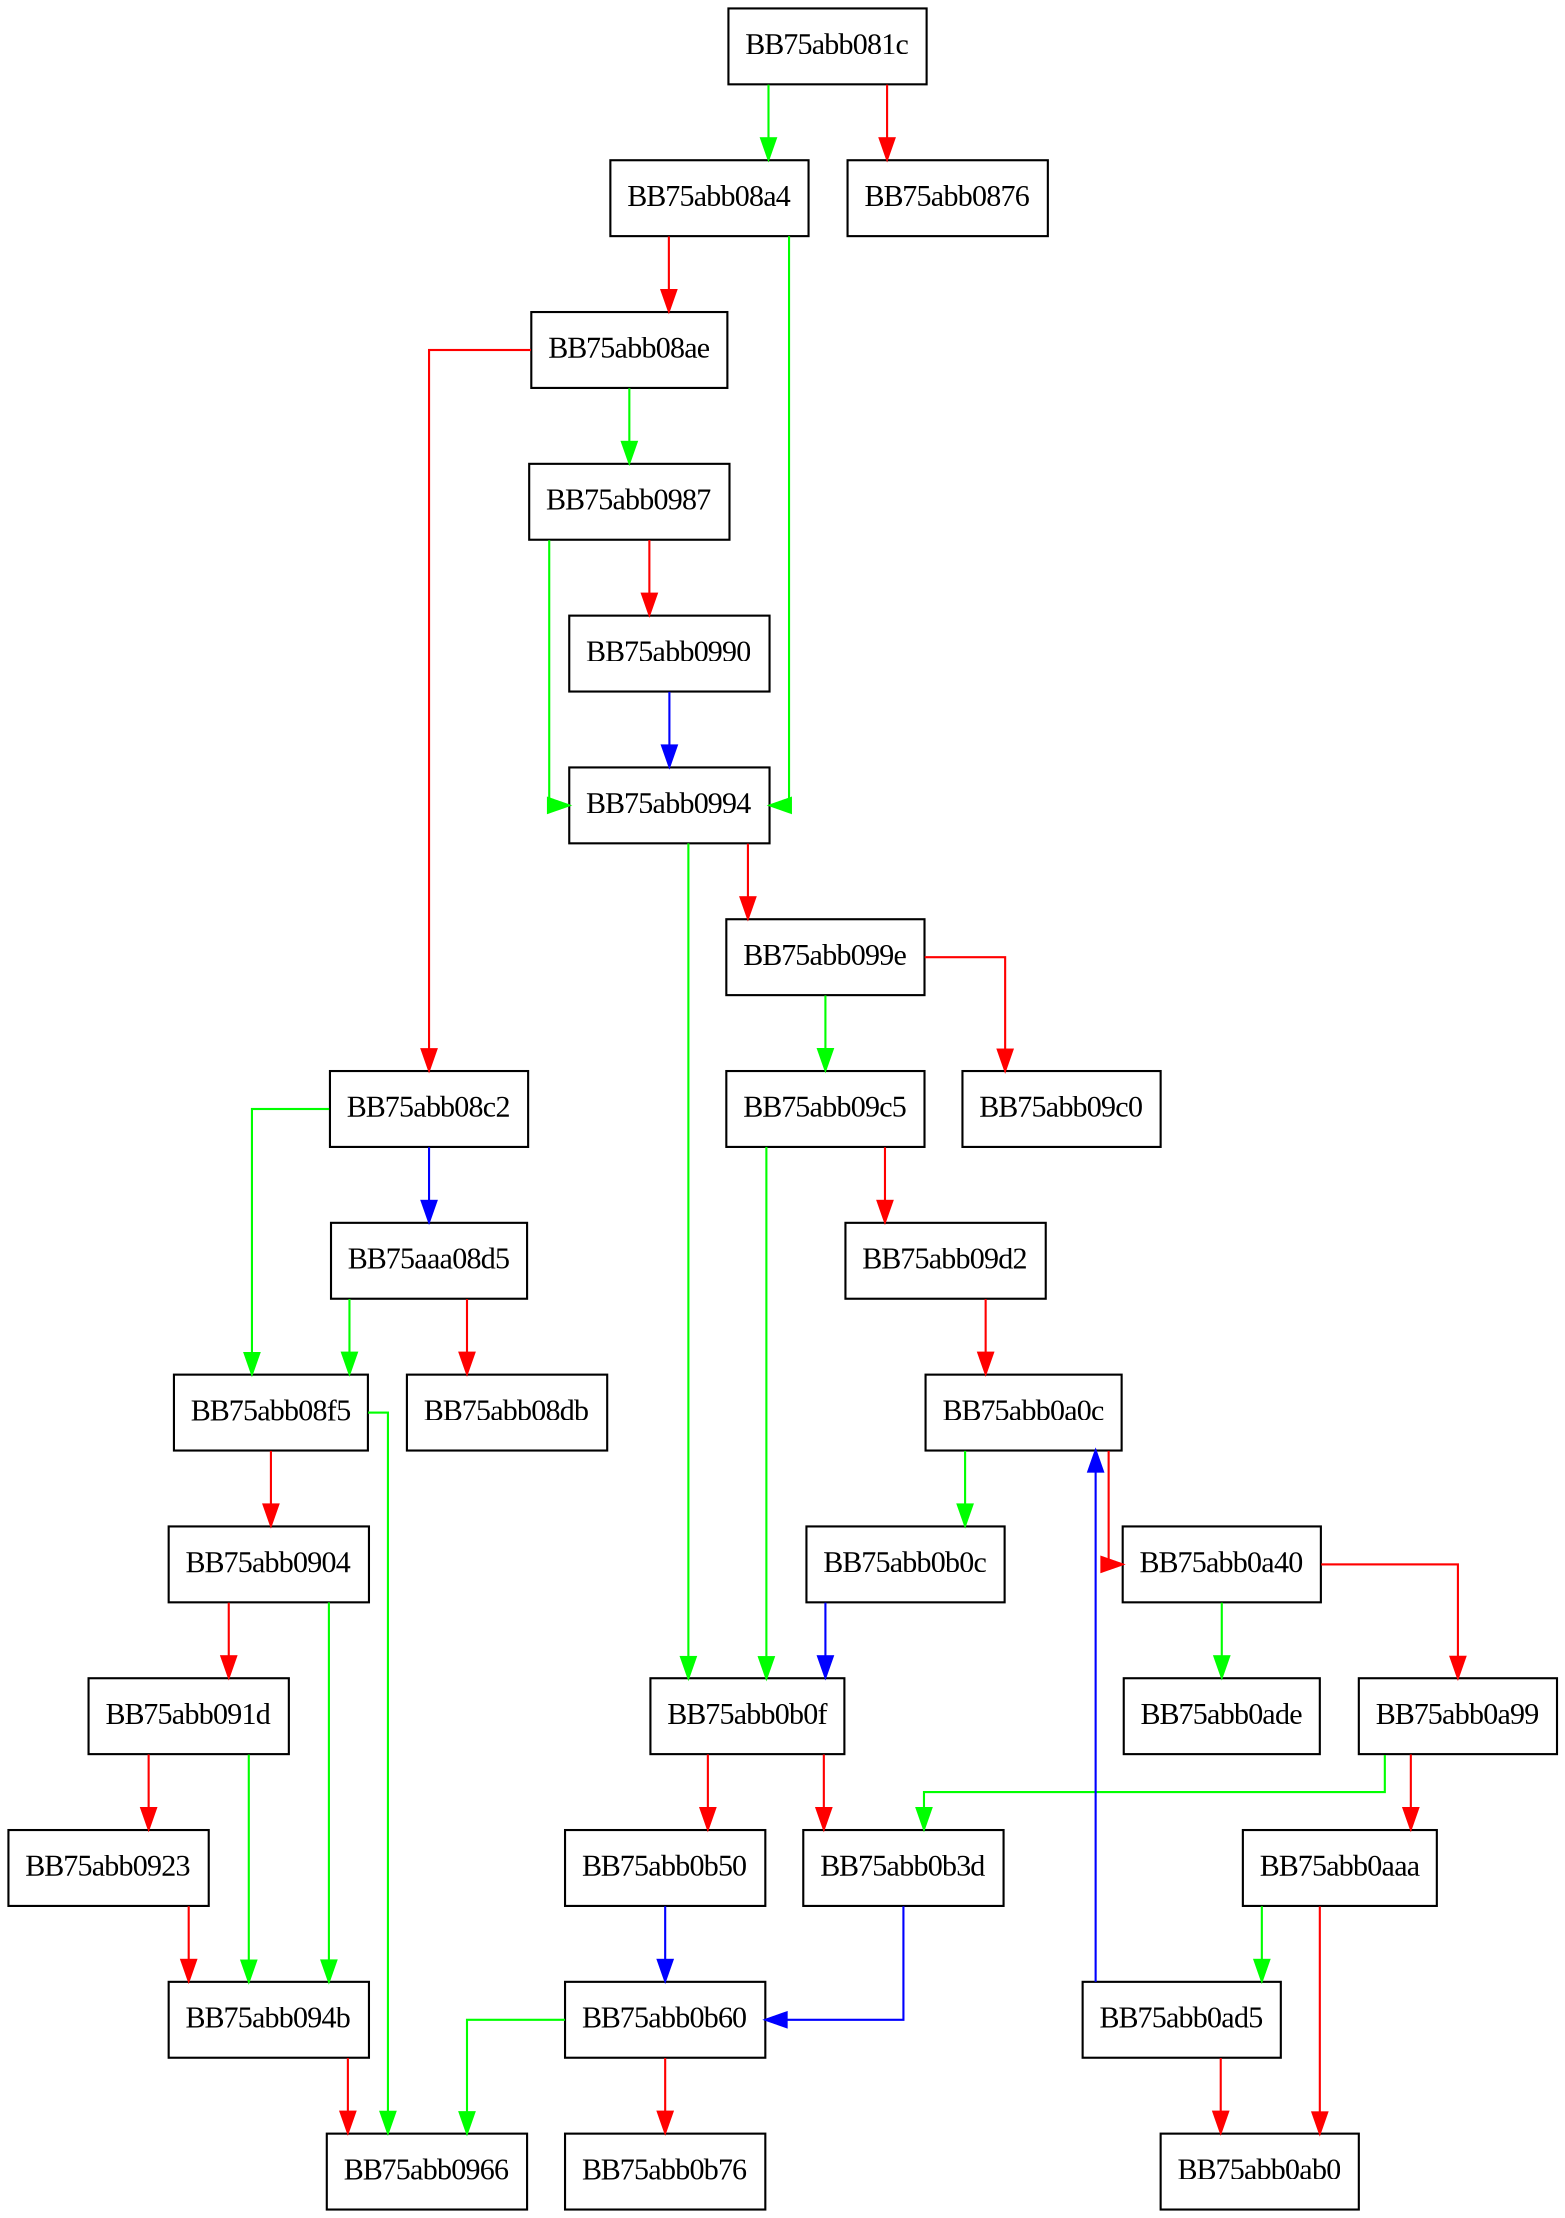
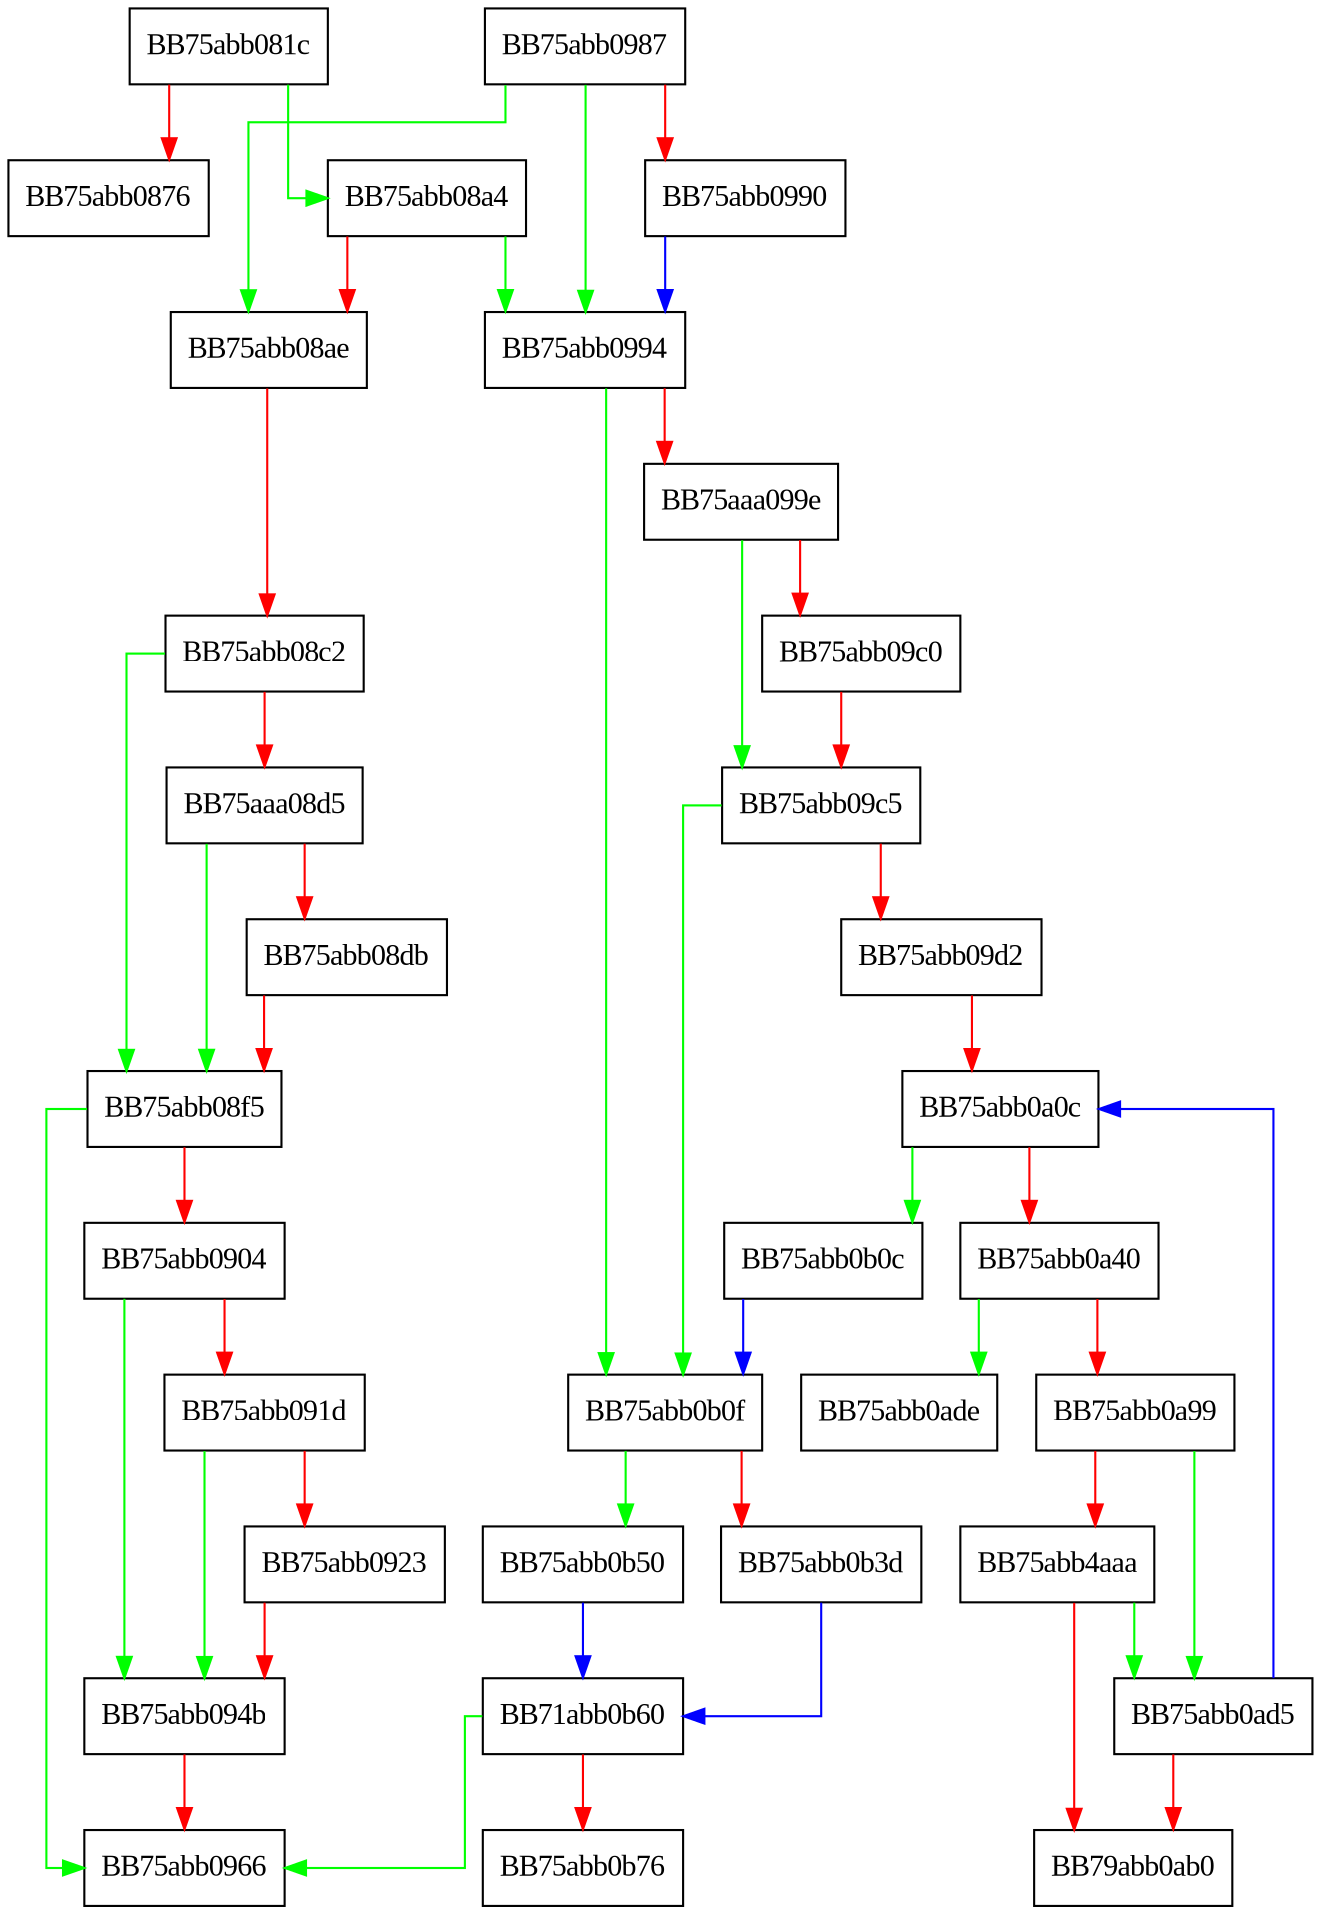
(629, 415) -> (311, 122)
none -> (841, 719)
(825, 957) -> (741, 502)
none -> (264, 1022)
(429, 1174) -> (265, 719)
(708, 1781) -> (626, 1478)
(1165, 1792) -> (1194, 1554)
(1340, 1868) -> (1057, 1564)
(665, 2020) -> (583, 1716)
(1260, 2172) -> (1133, 1868)
